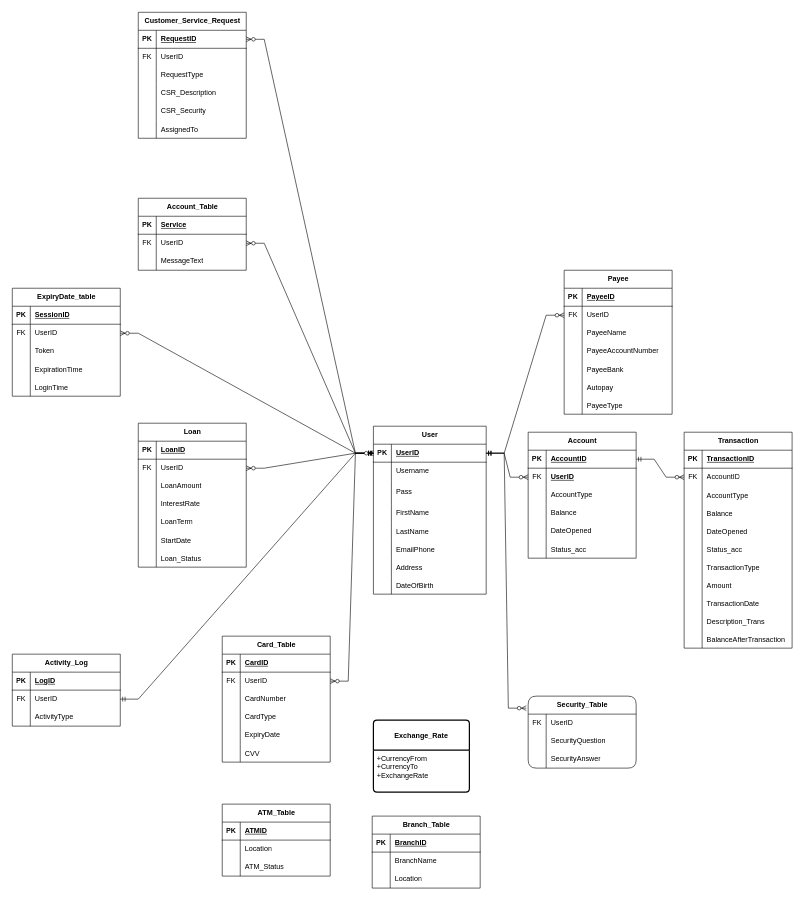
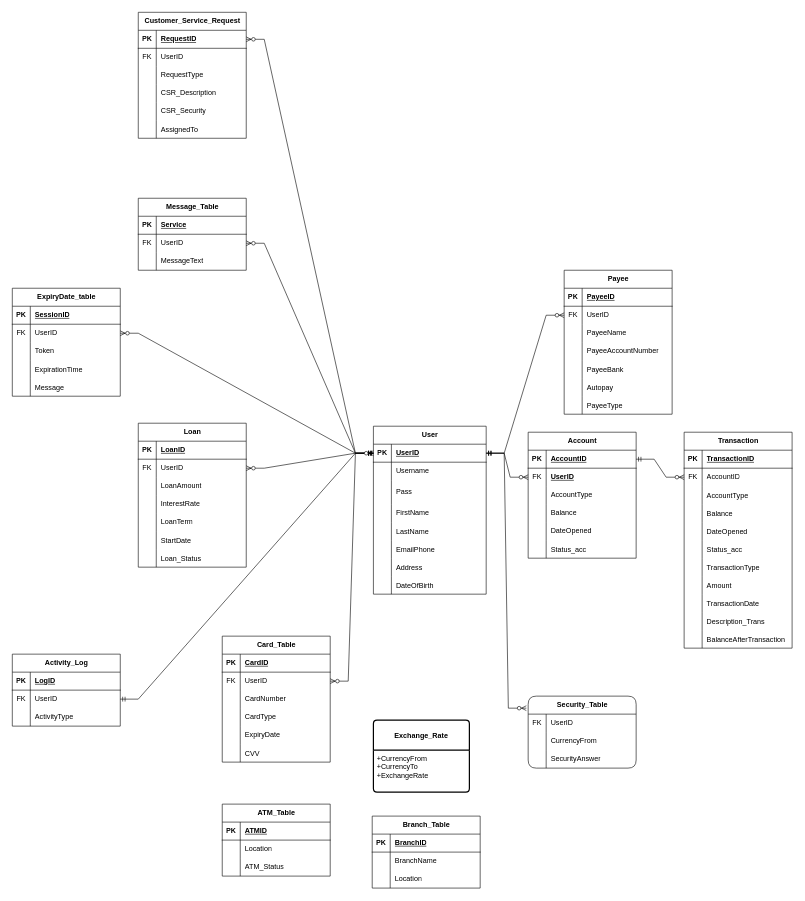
(193, 207) -> (193, 207)
(51, 388) -> (49, 388)
(581, 741) -> (575, 741)
